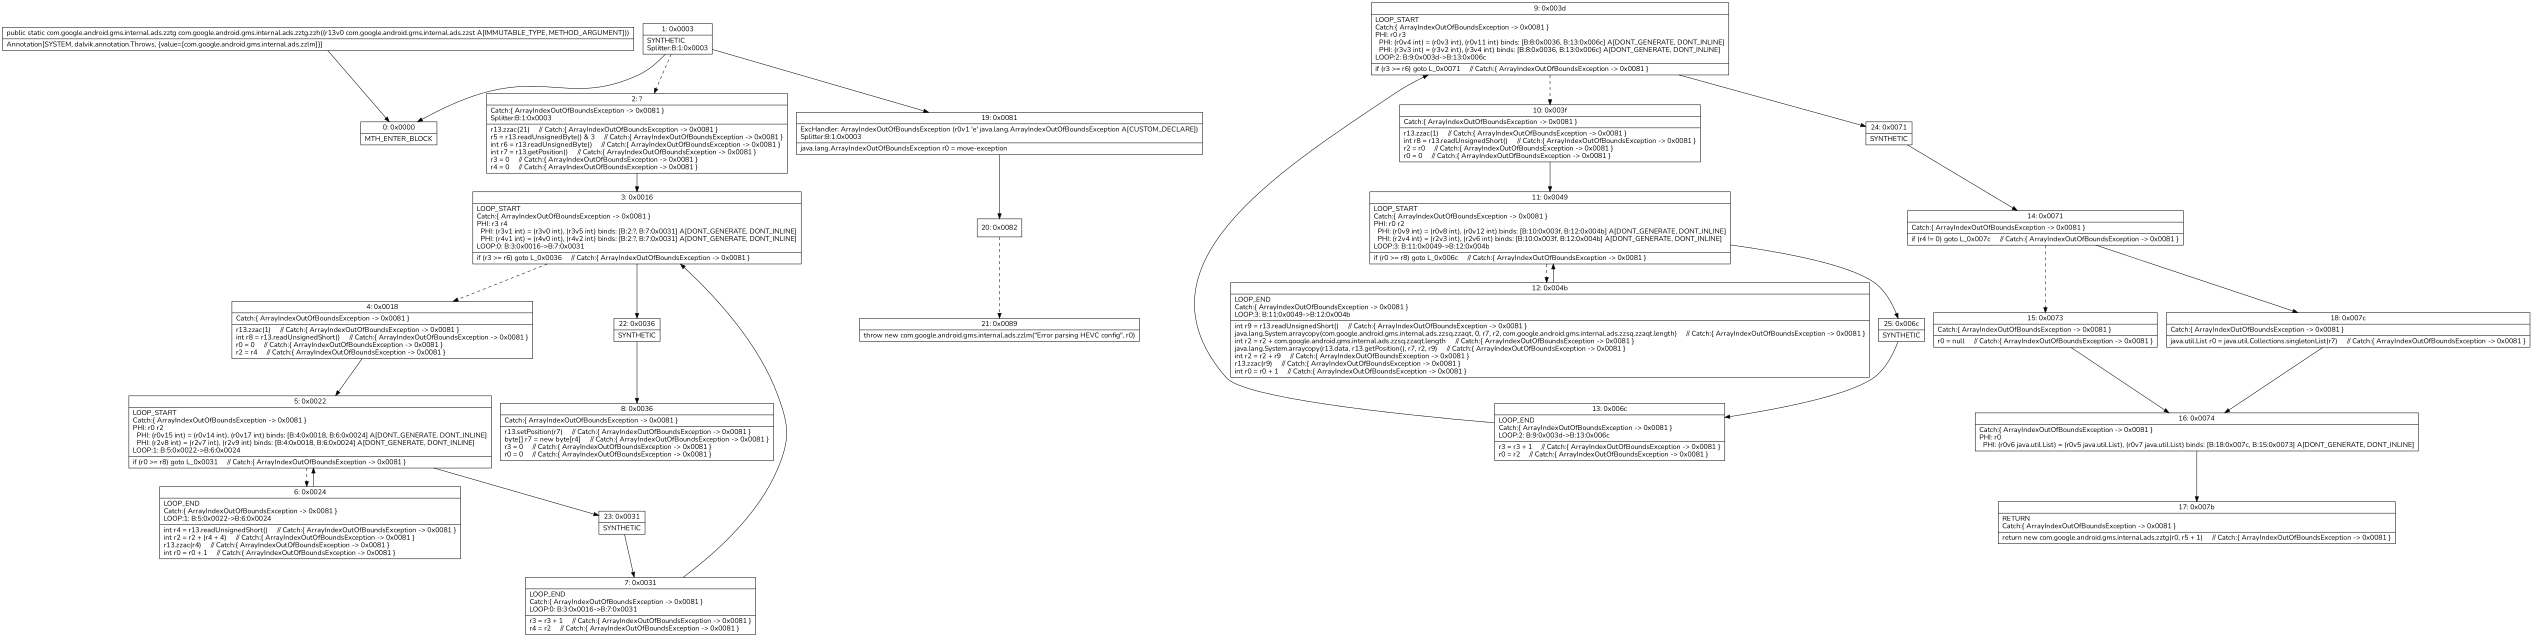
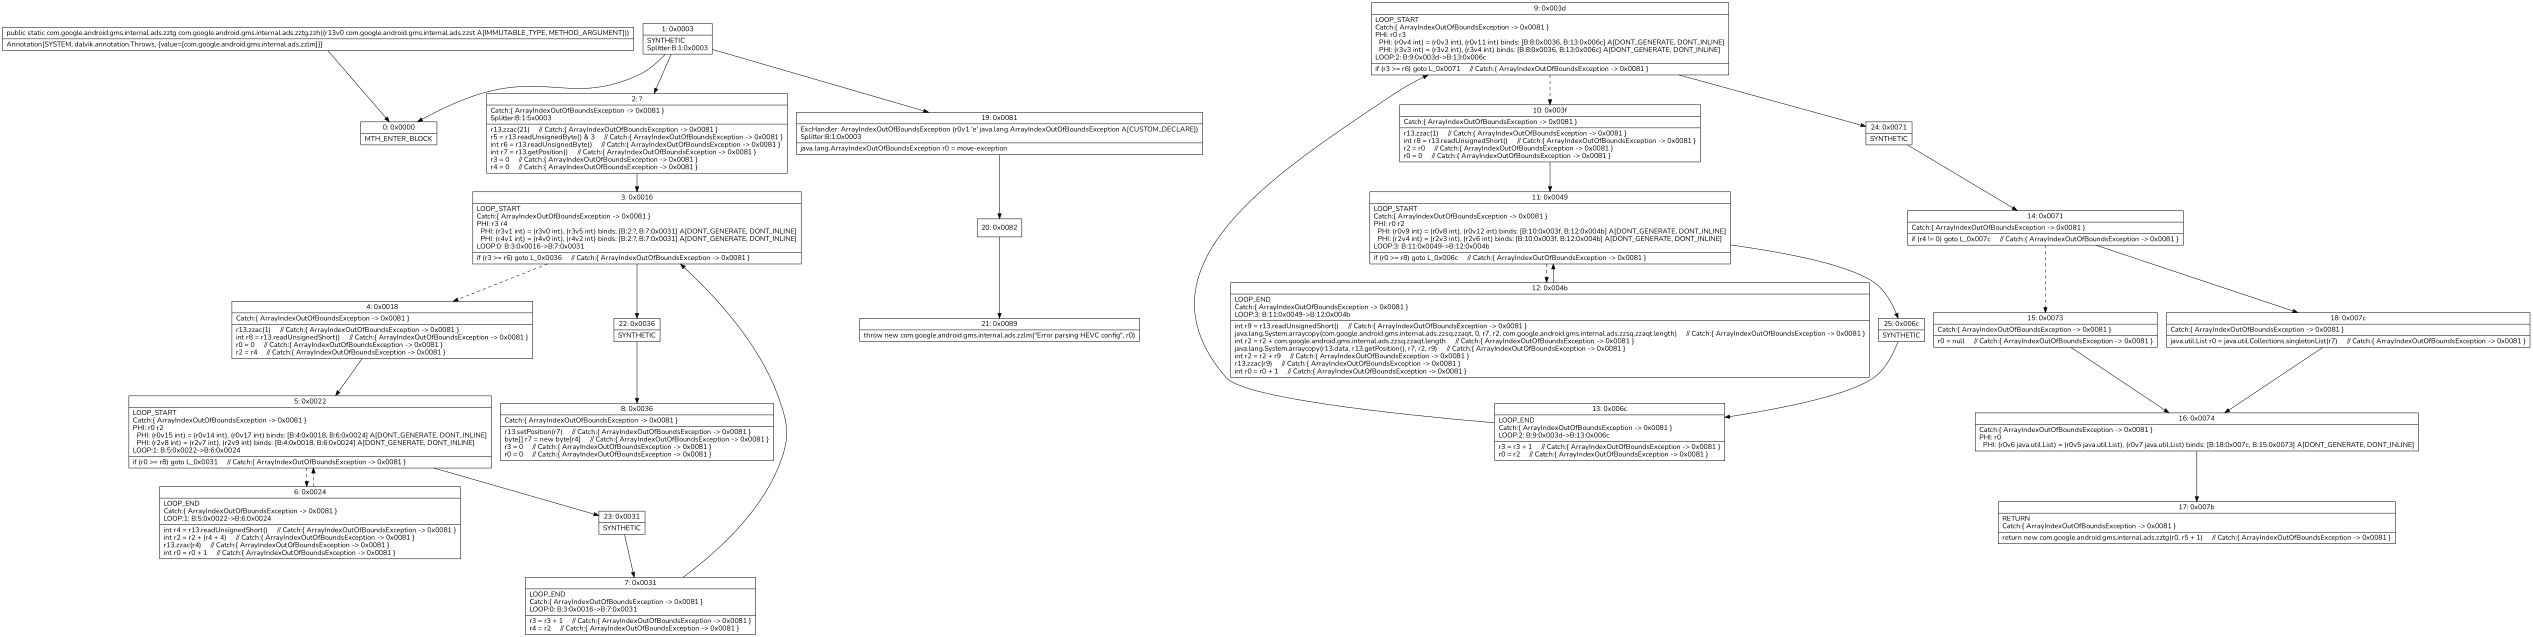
(664, 71) -> (664, 71)
(521, 118) -> (521, 118)
(1000, 275) -> (1000, 275)
(313, 480) -> (313, 480)
